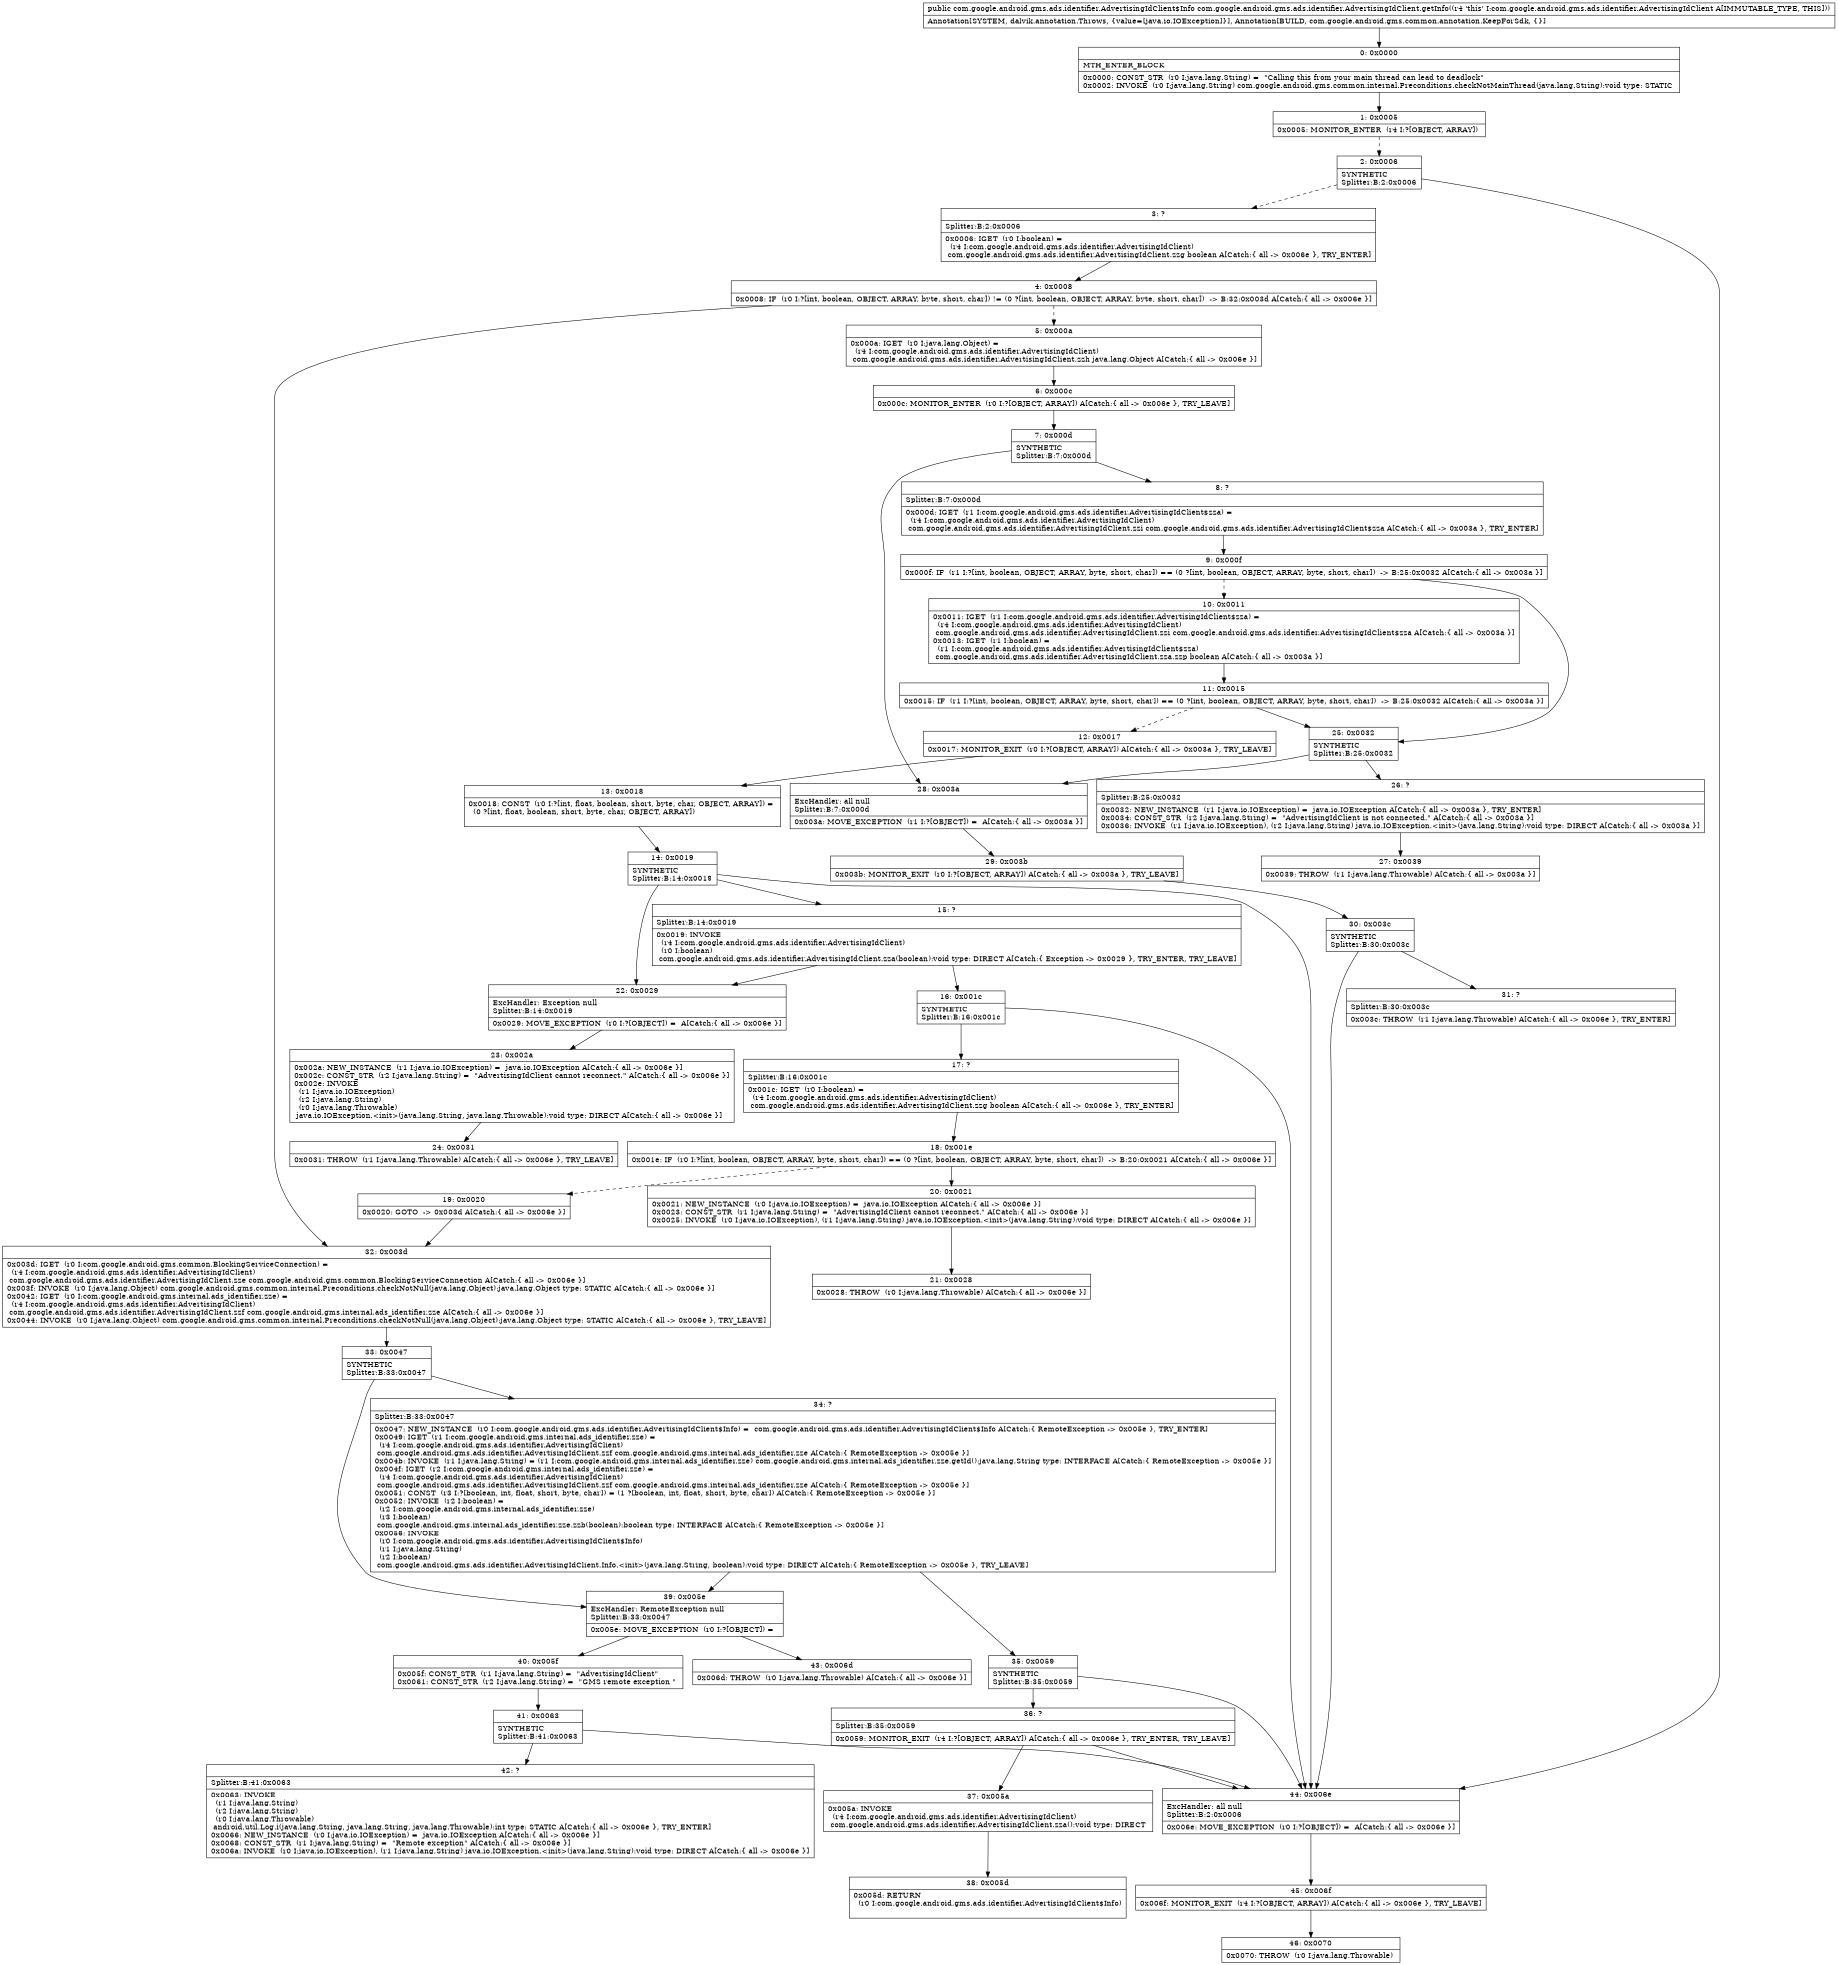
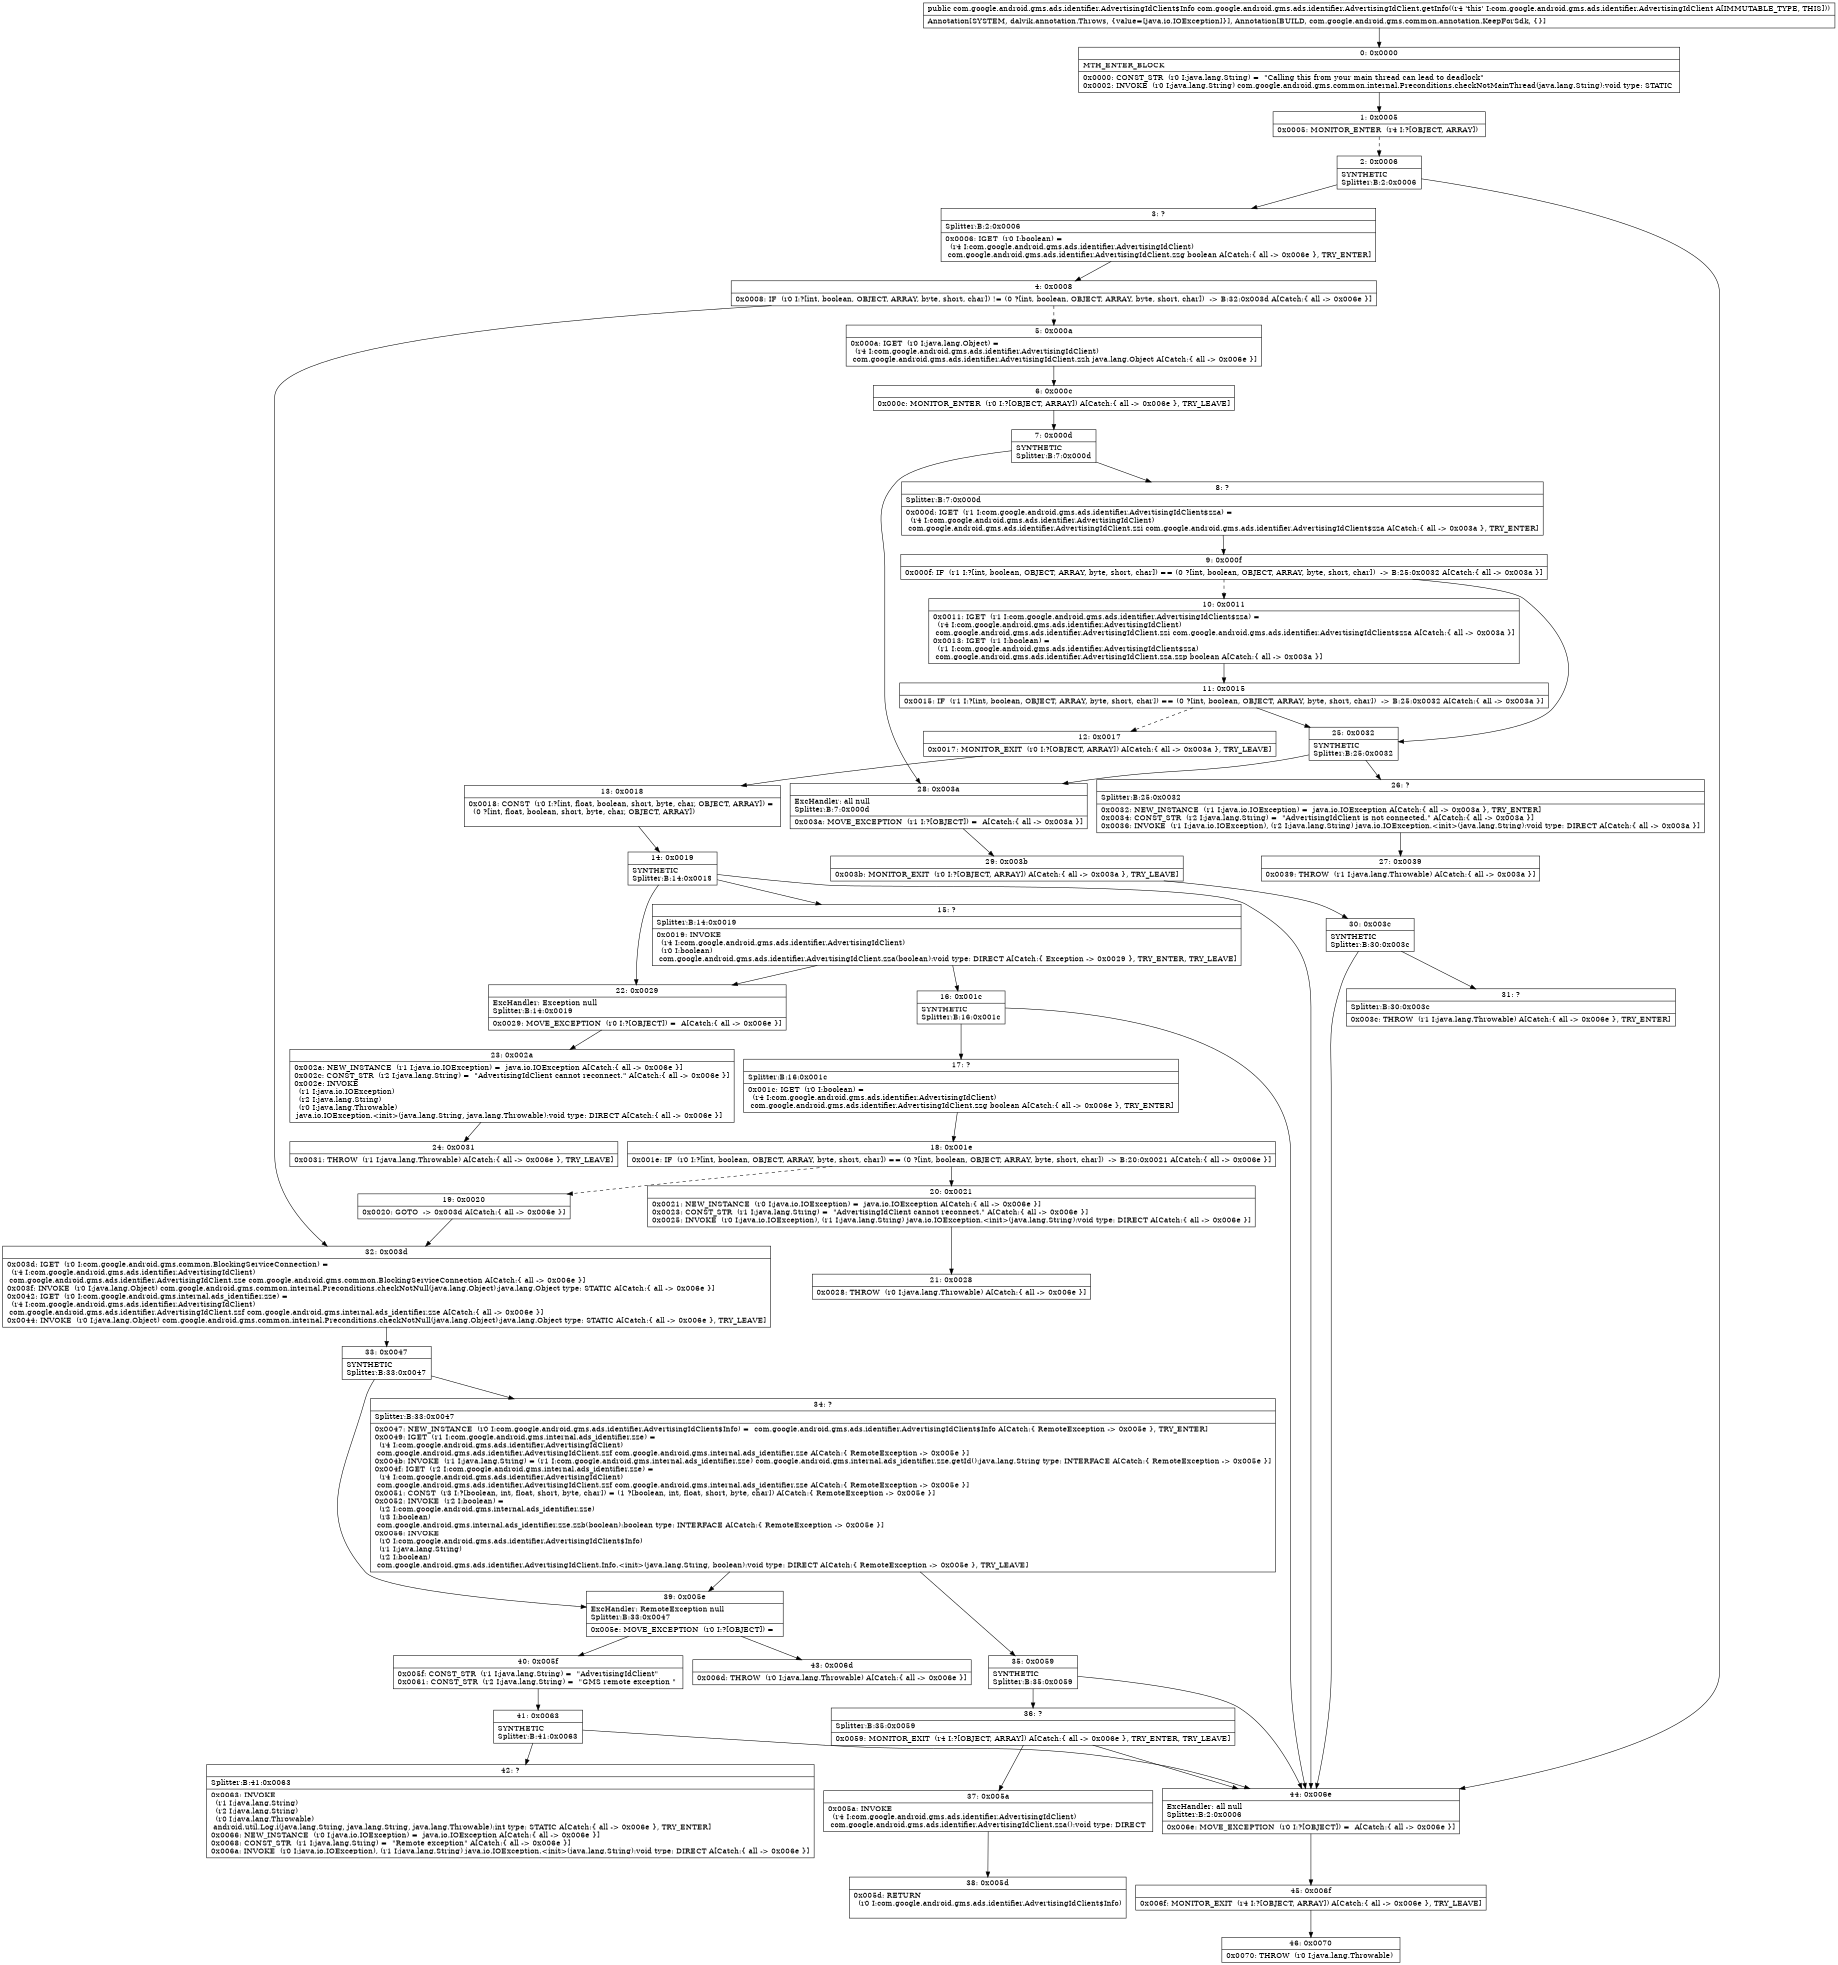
(1297, 196) -> (1297, 196)
